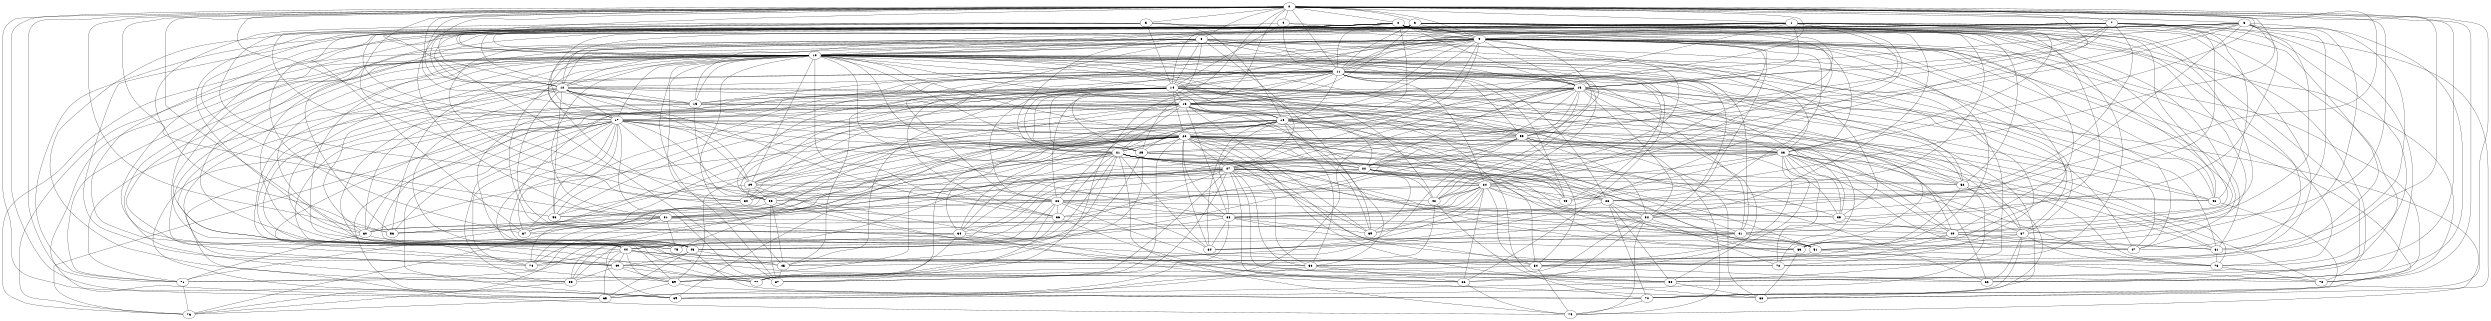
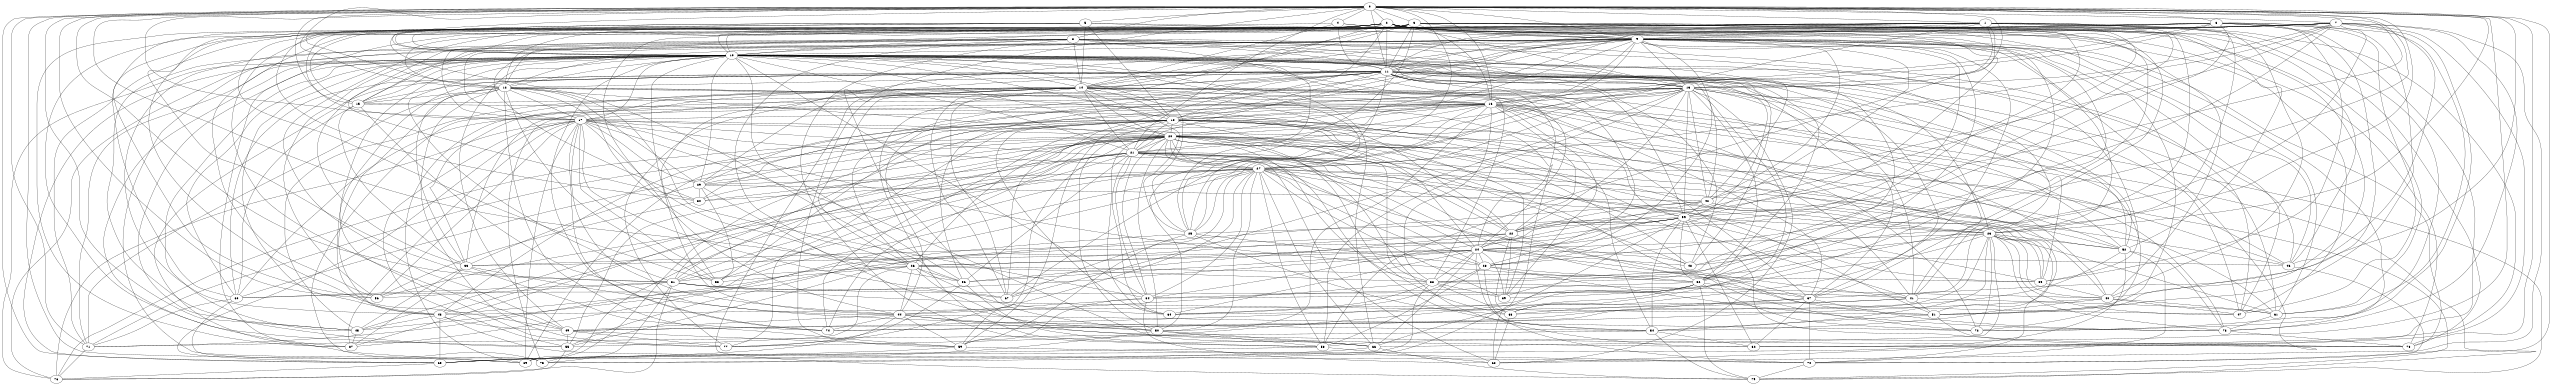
(829, 104) -> (767, 154)
(1313, 114) -> (1696, 209)
none -> (999, 359)
